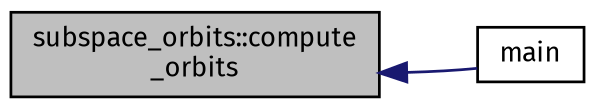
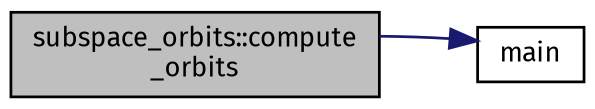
(442, 71) -> (415, 37)
